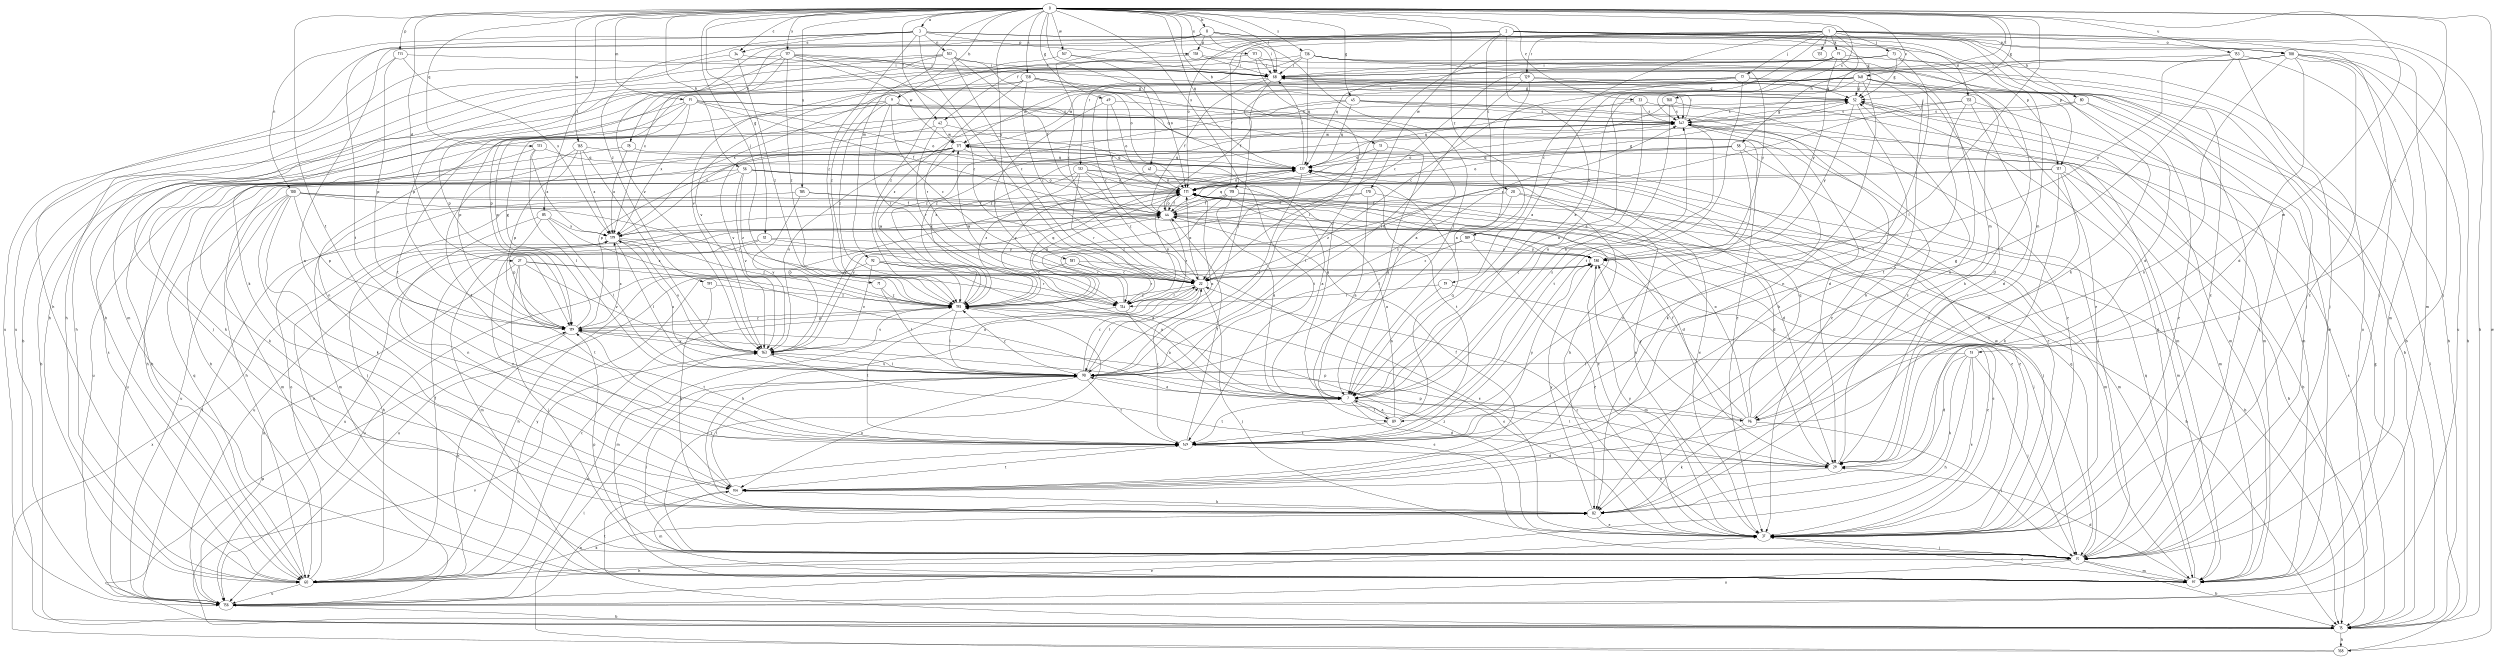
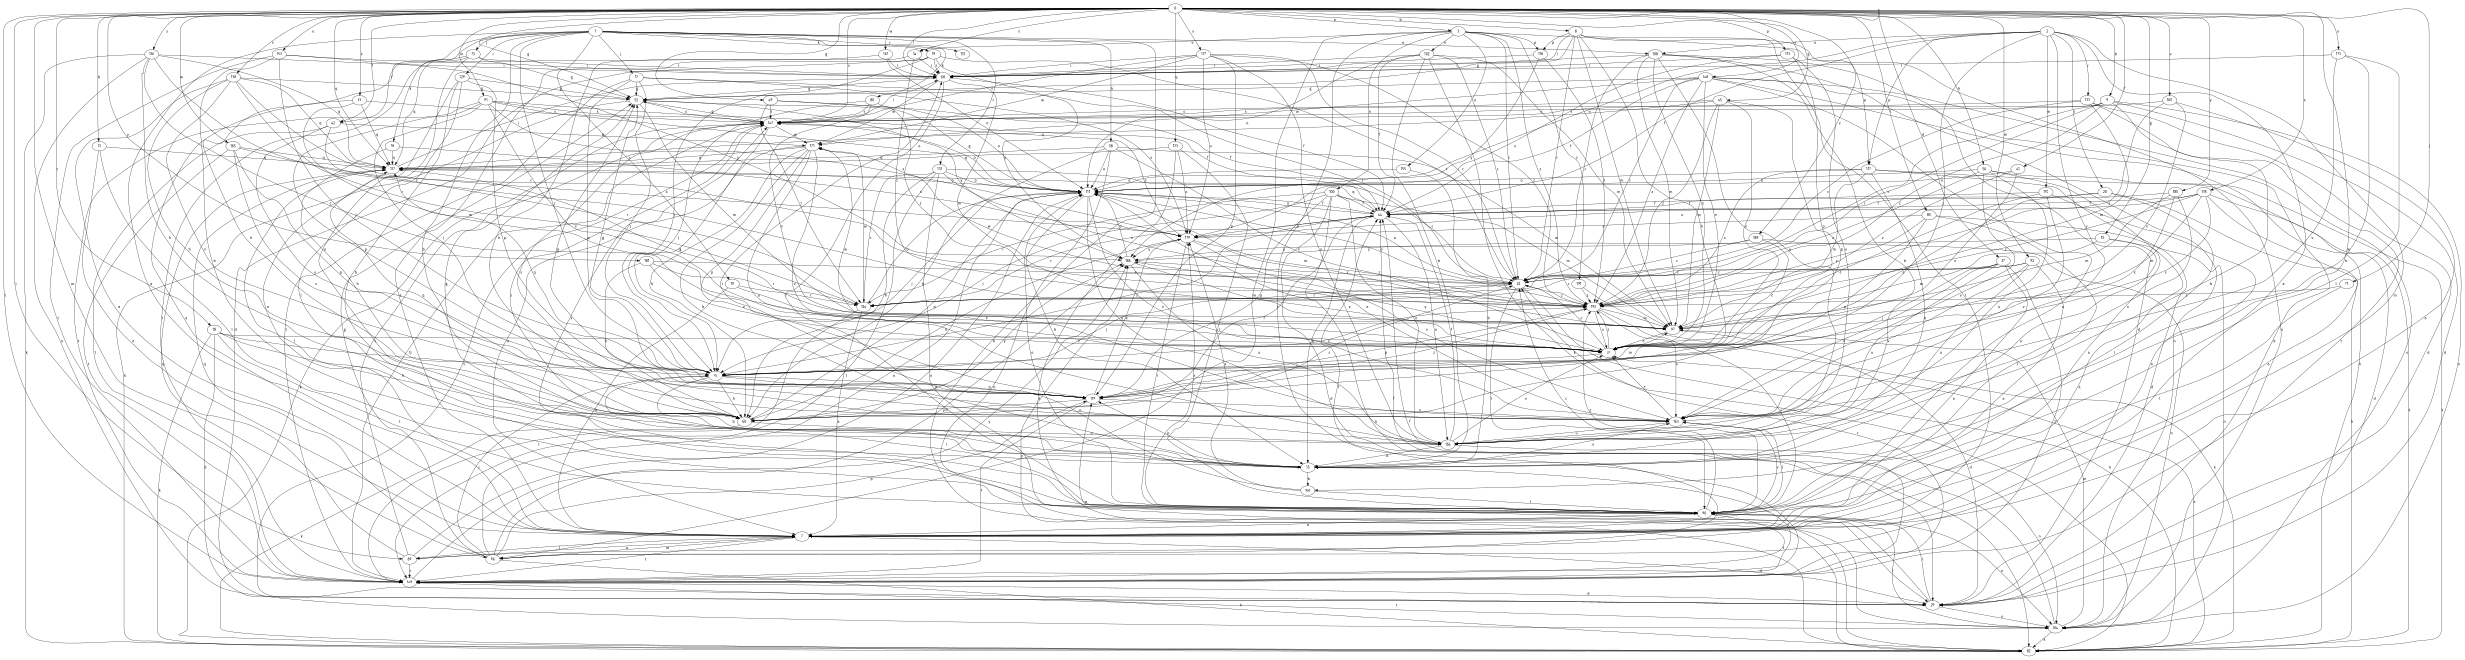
none -> (1403, 169)
(1531, 191) -> (1941, 328)
(1127, 203) -> none
